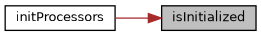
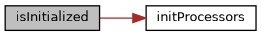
(132, 18) -> (116, 18)
